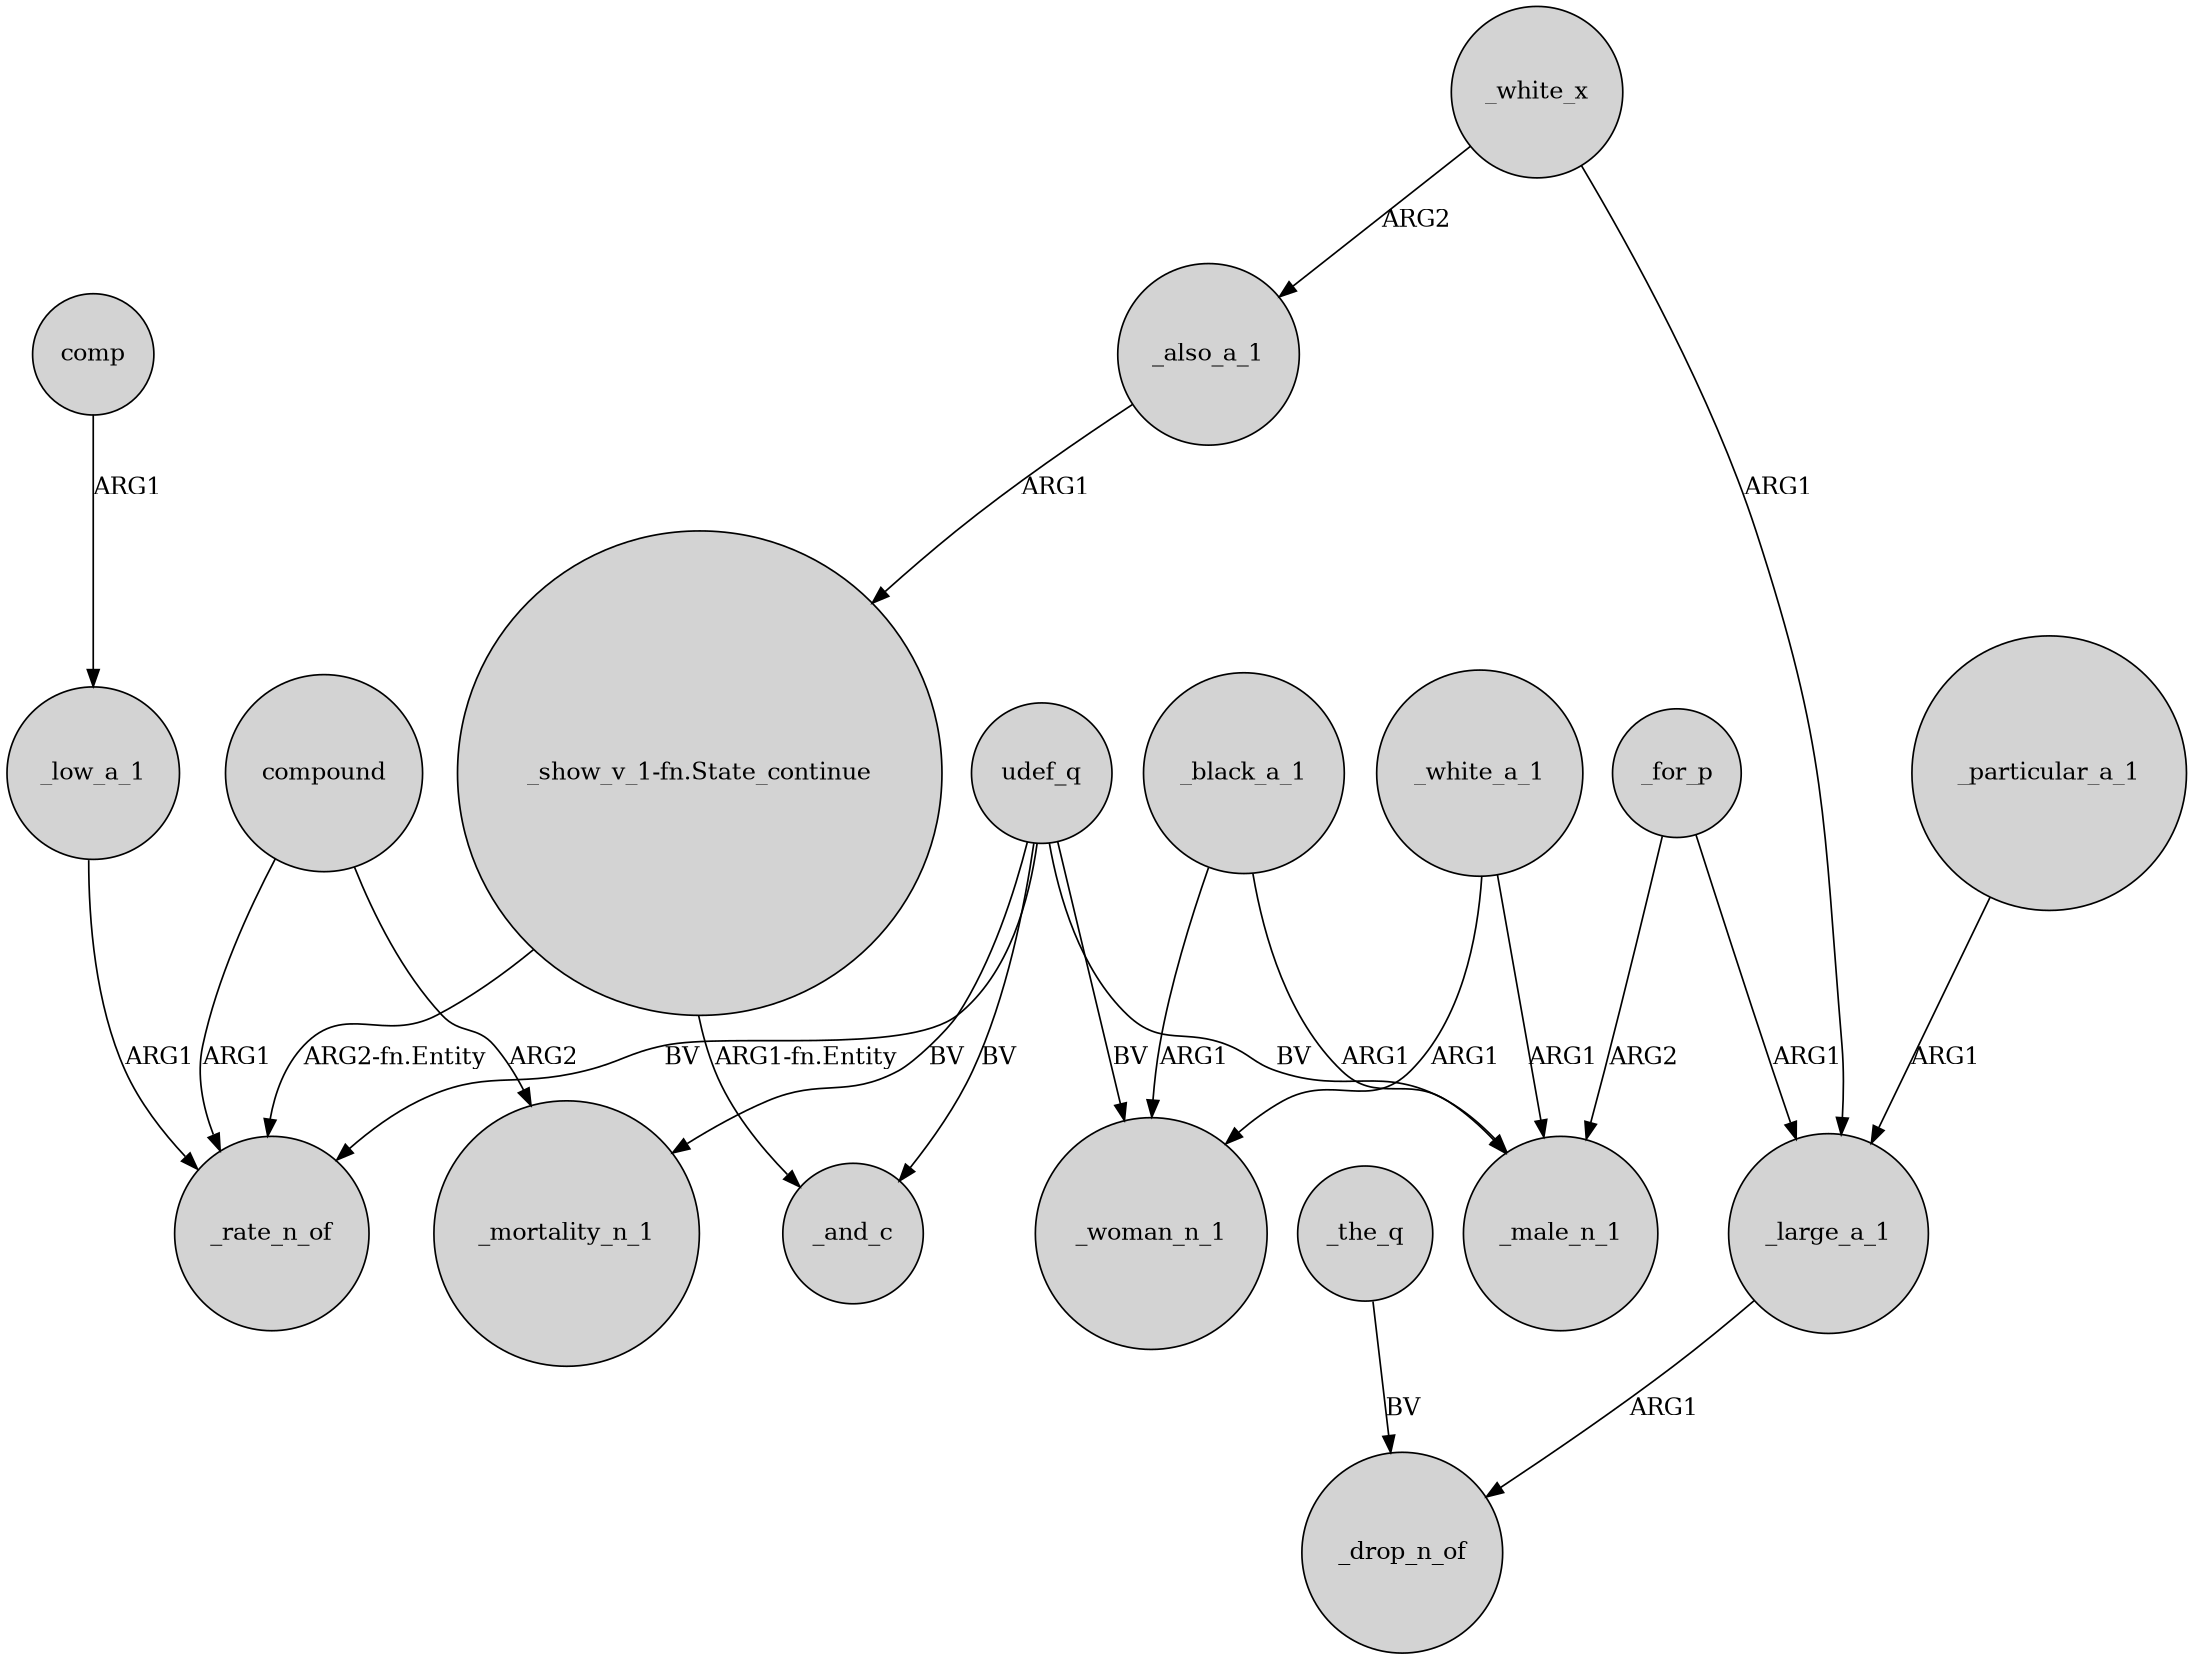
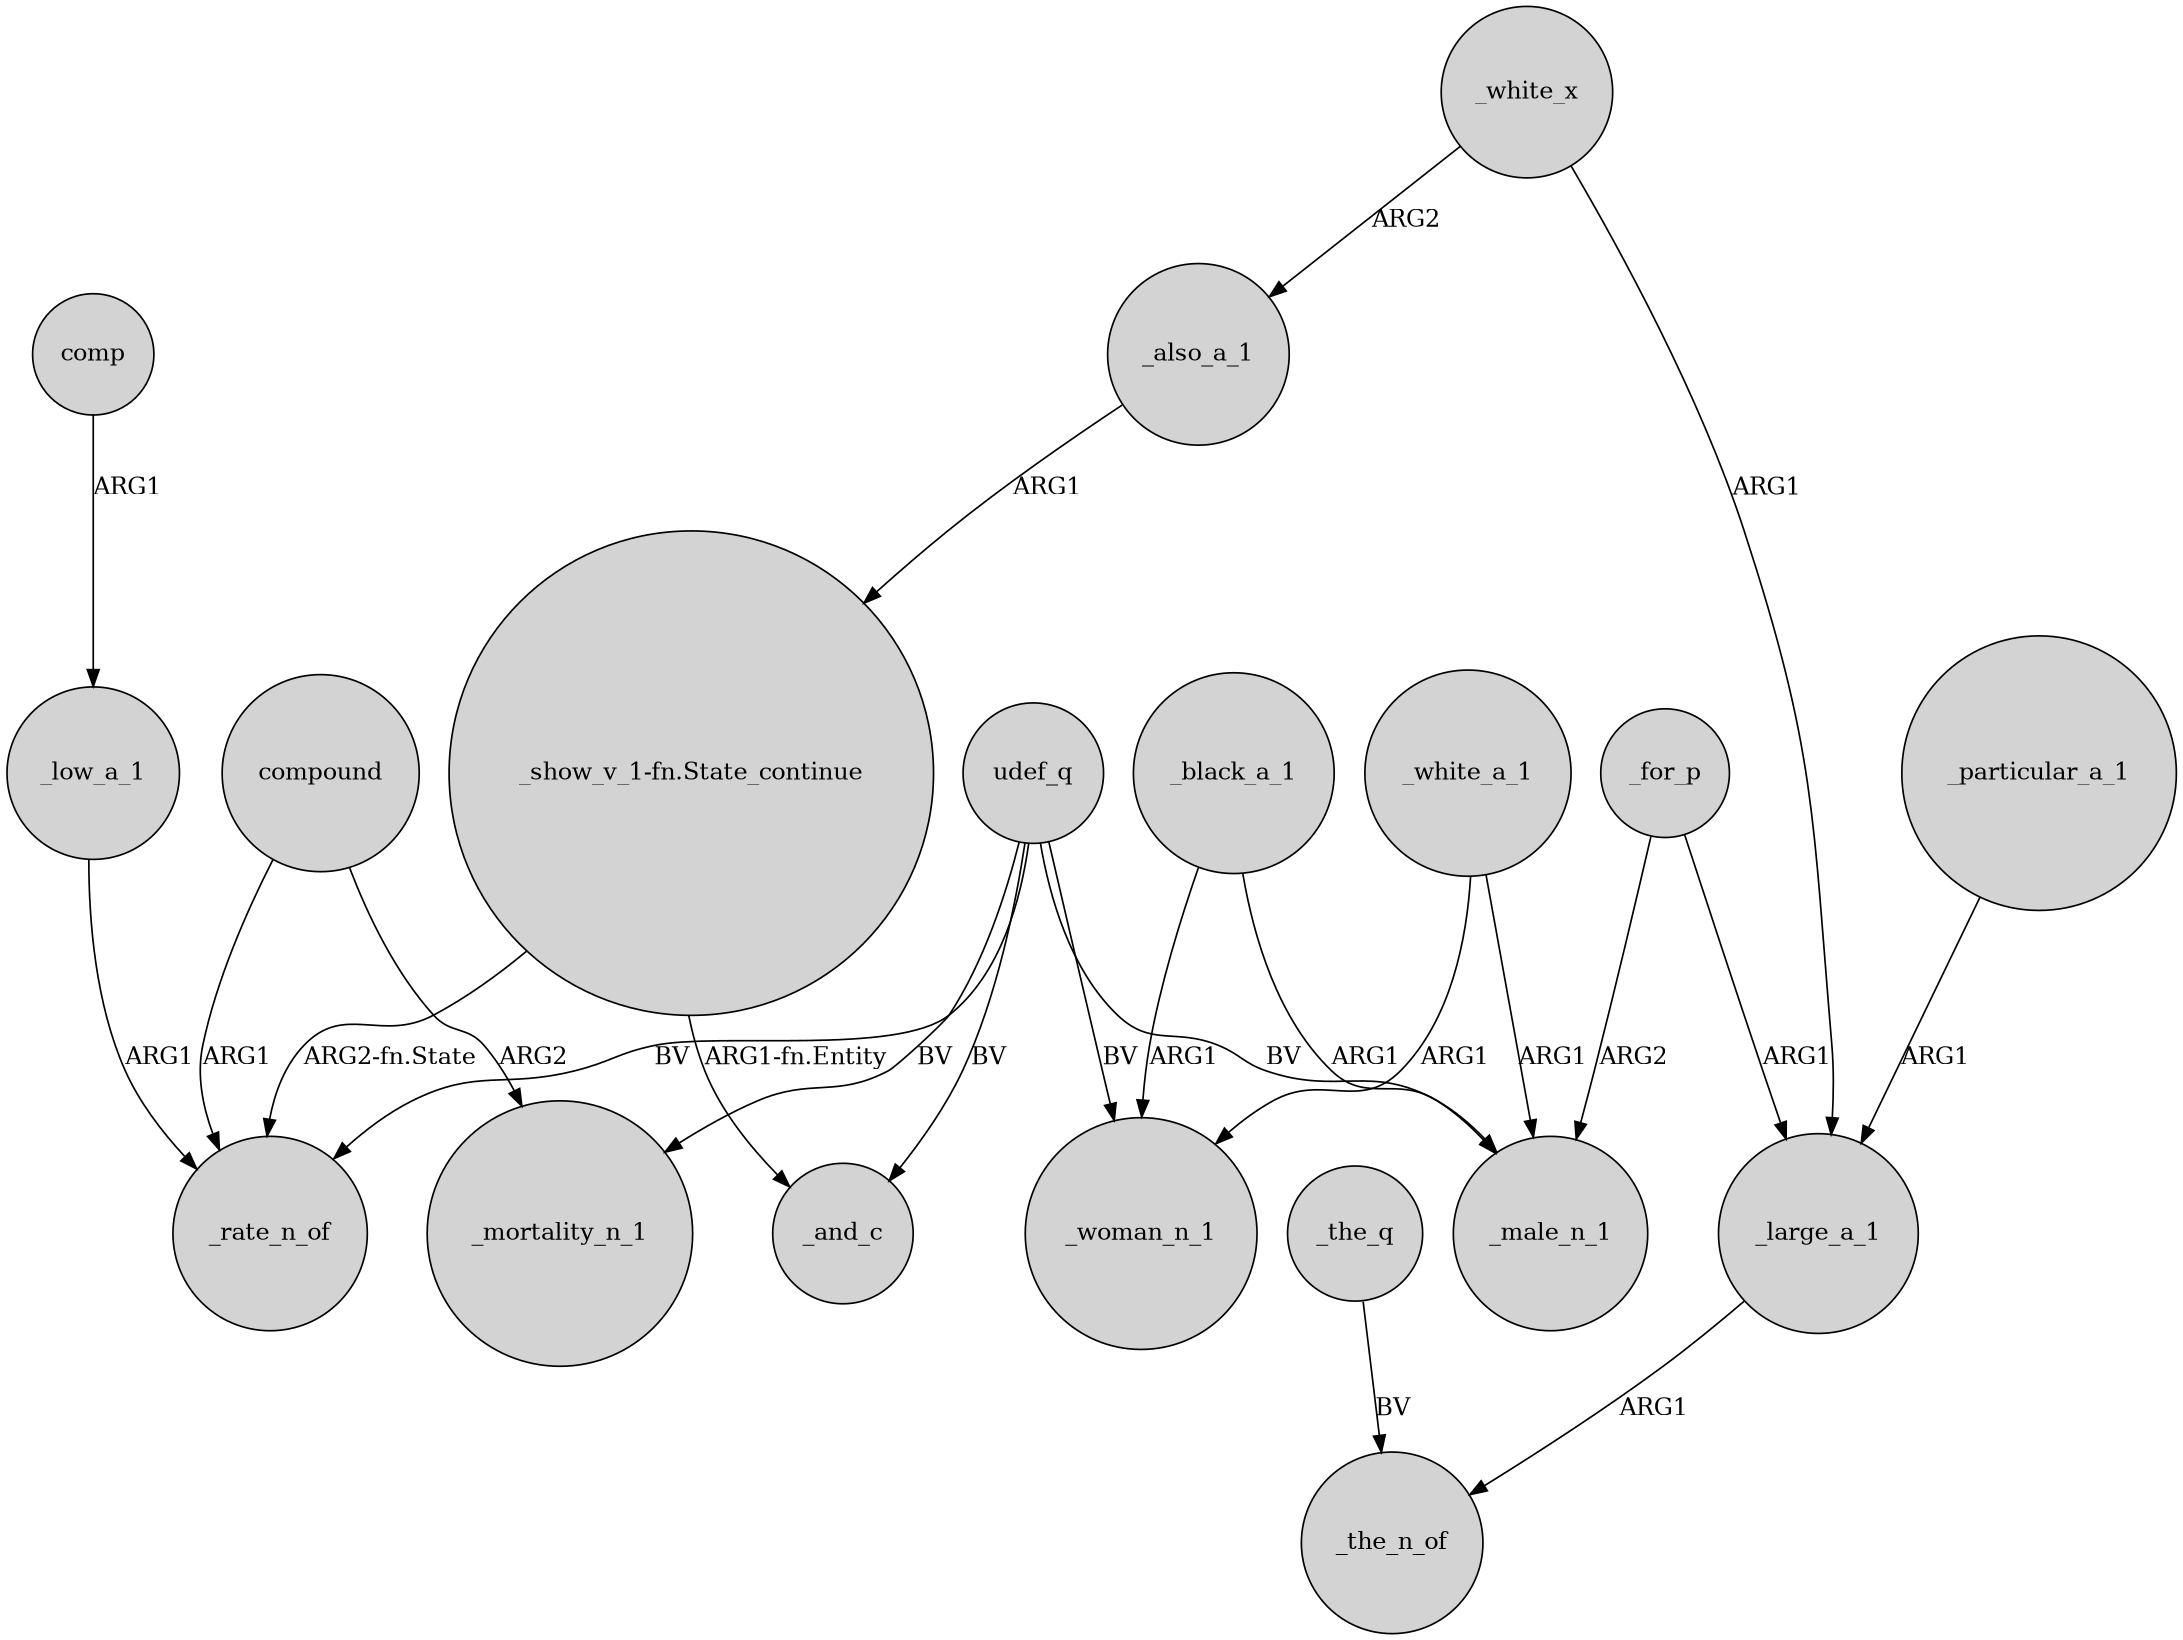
(396, 1058) -> (391, 1058)
(1402, 1553) -> (1392, 1543)
